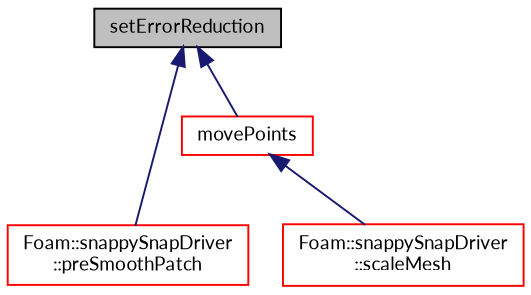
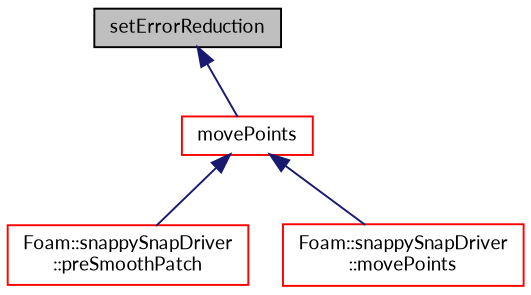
(157, 146) -> (186, 197)
(403, 255) -> (403, 255)
